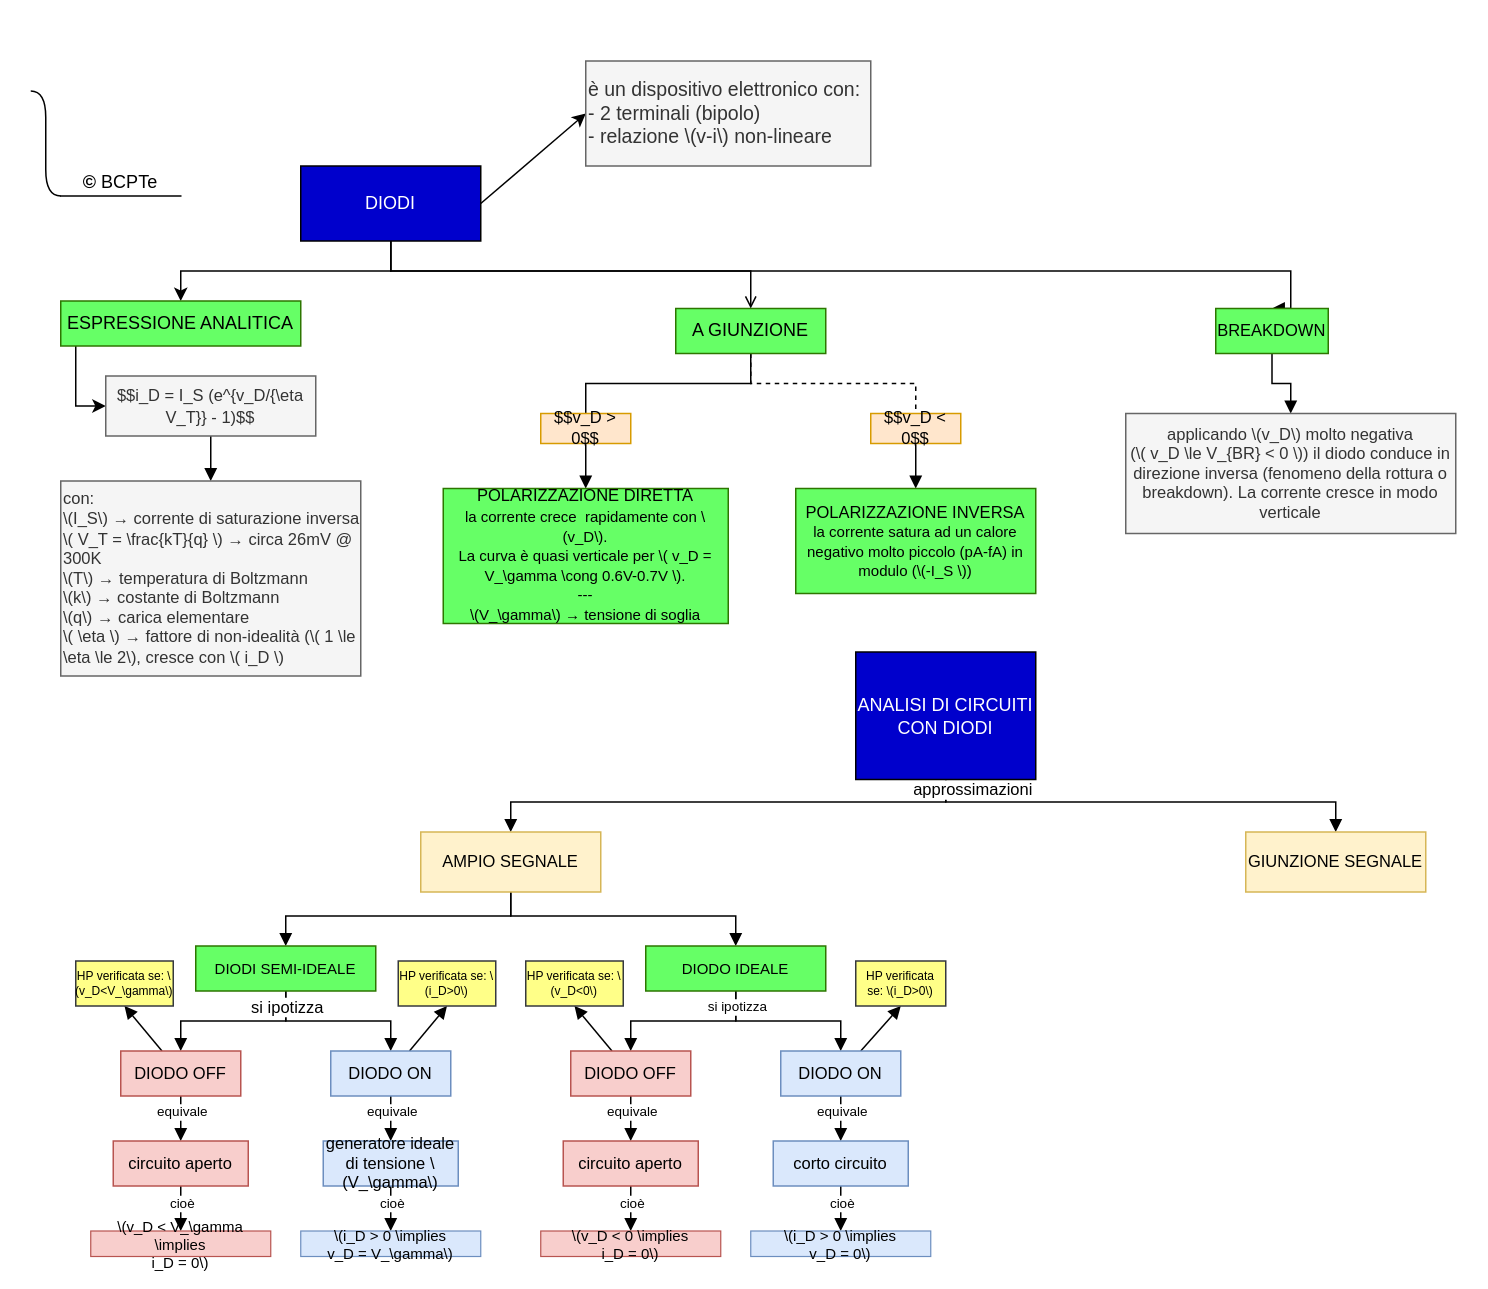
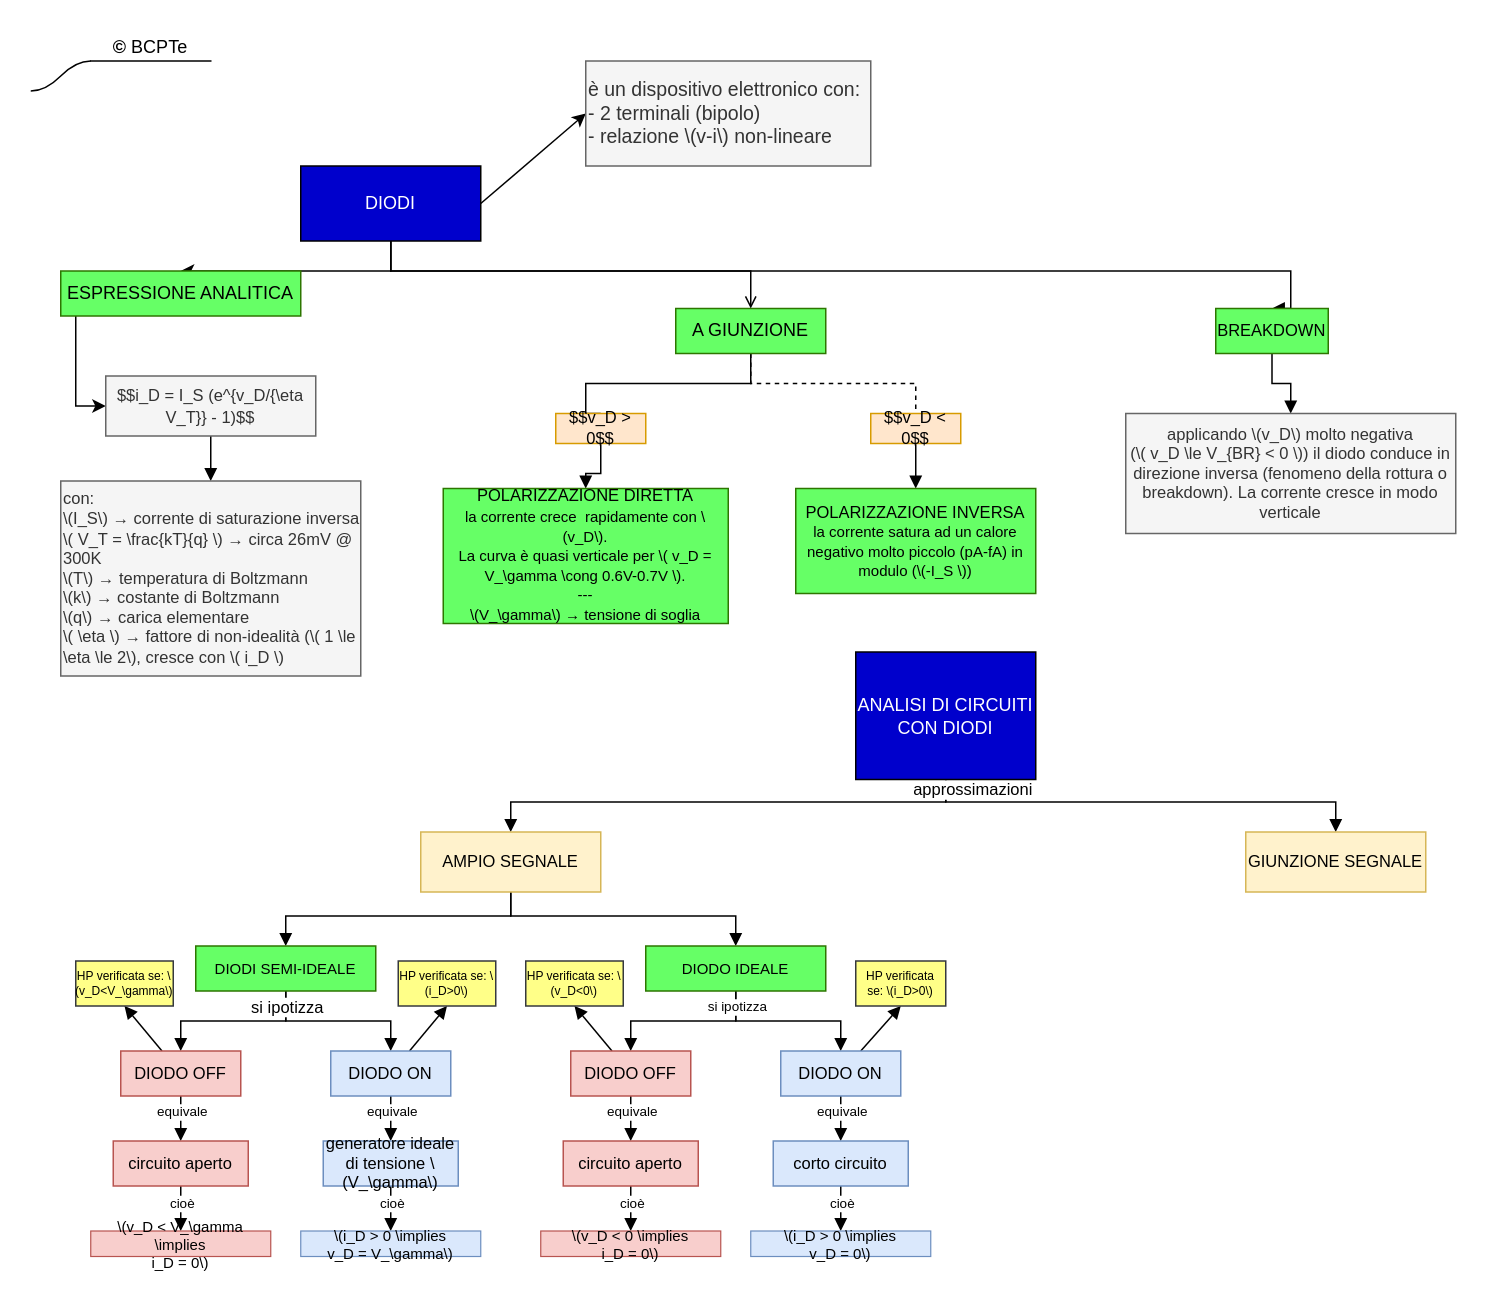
(121, 181) -> (151, 46)
(181, 323) -> (181, 293)
(586, 428) -> (601, 428)
